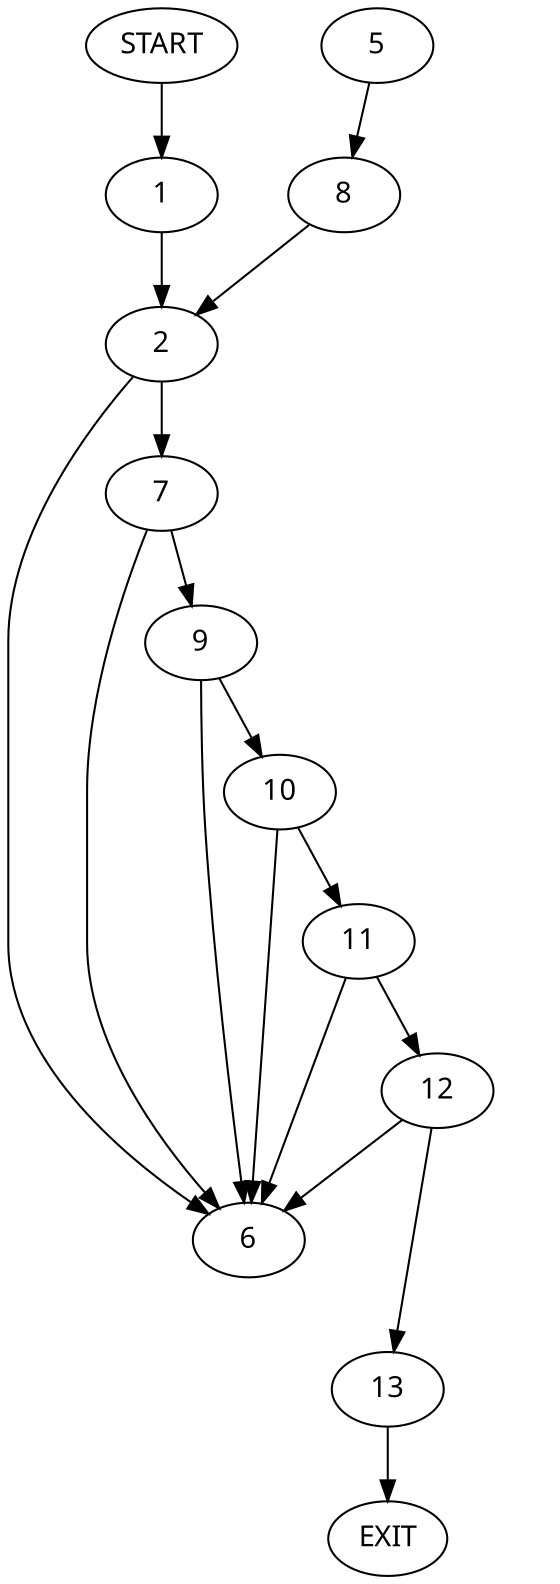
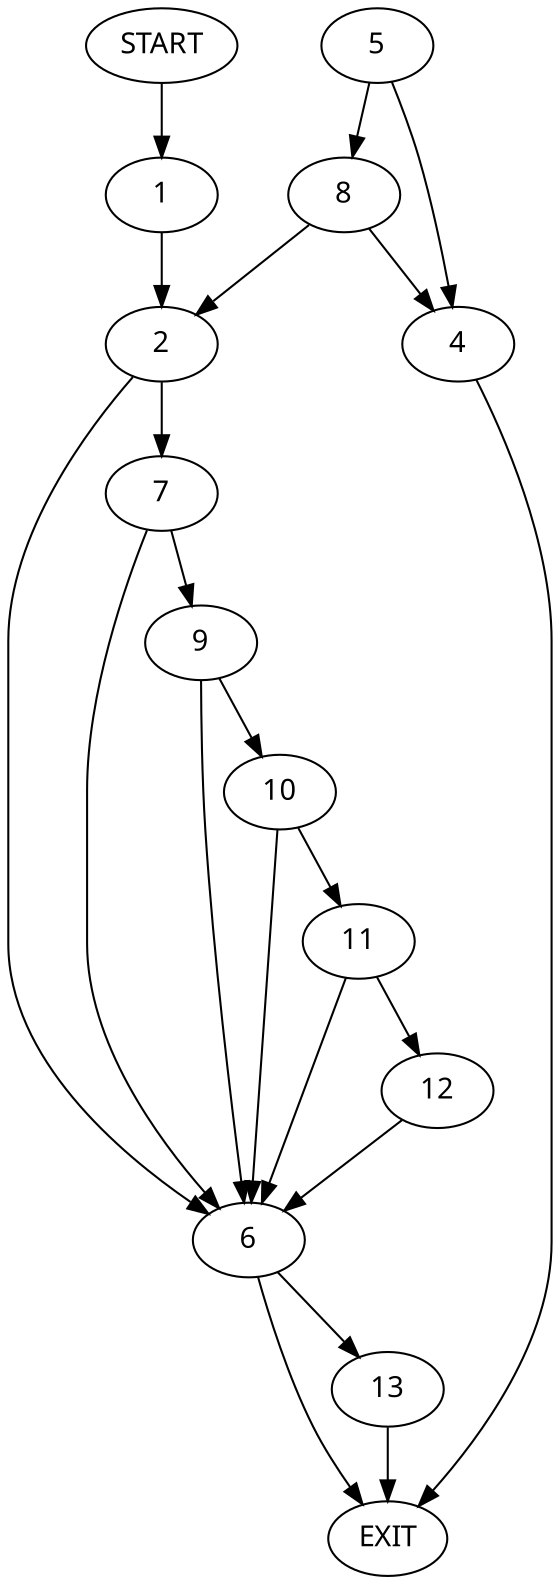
none -> (458, 344)
(414, 1229) -> (311, 1307)
none -> (295, 1386)
